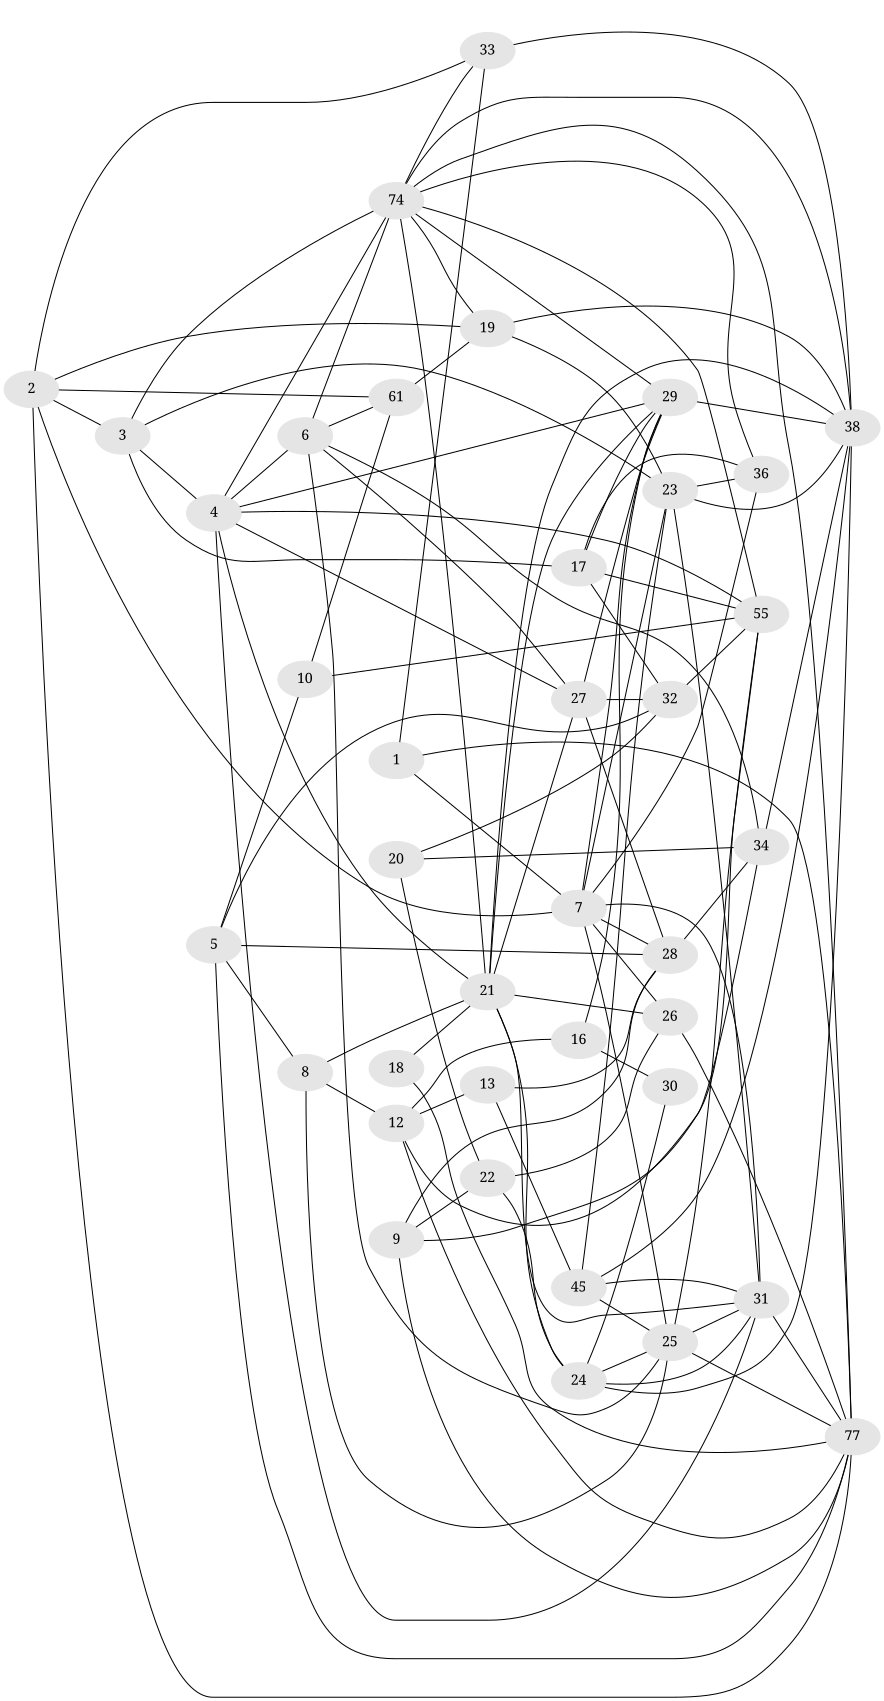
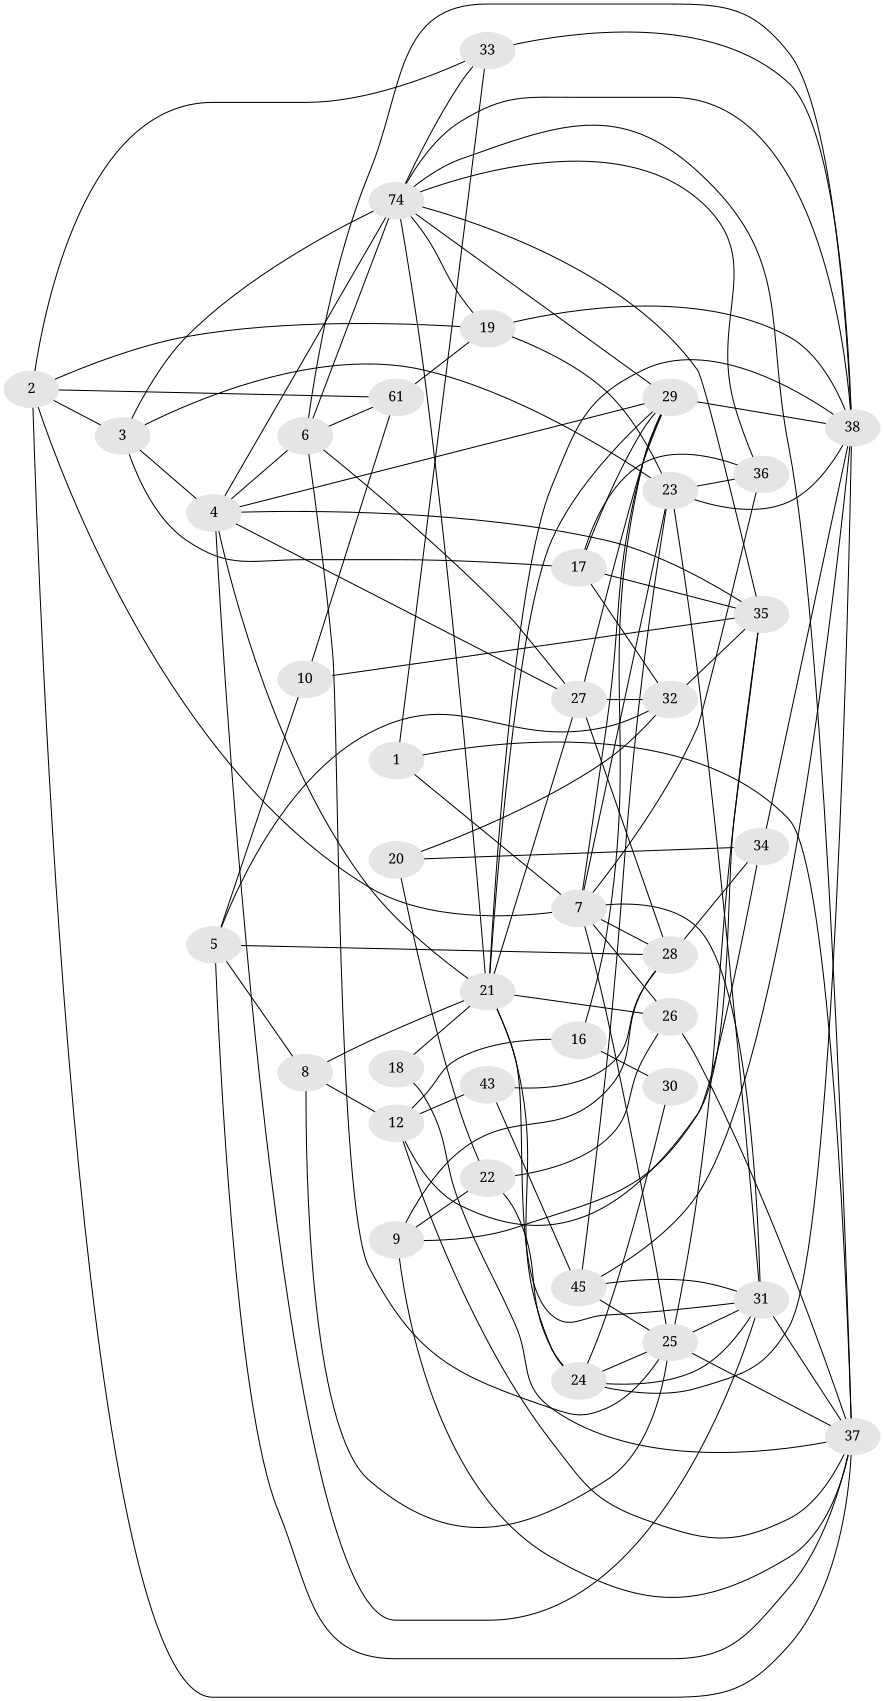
(581, 611) -> (589, 4)
(761, 614) -> (761, 614)
(488, 1085) -> (488, 1085)
(853, 1437) -> (853, 1437)
